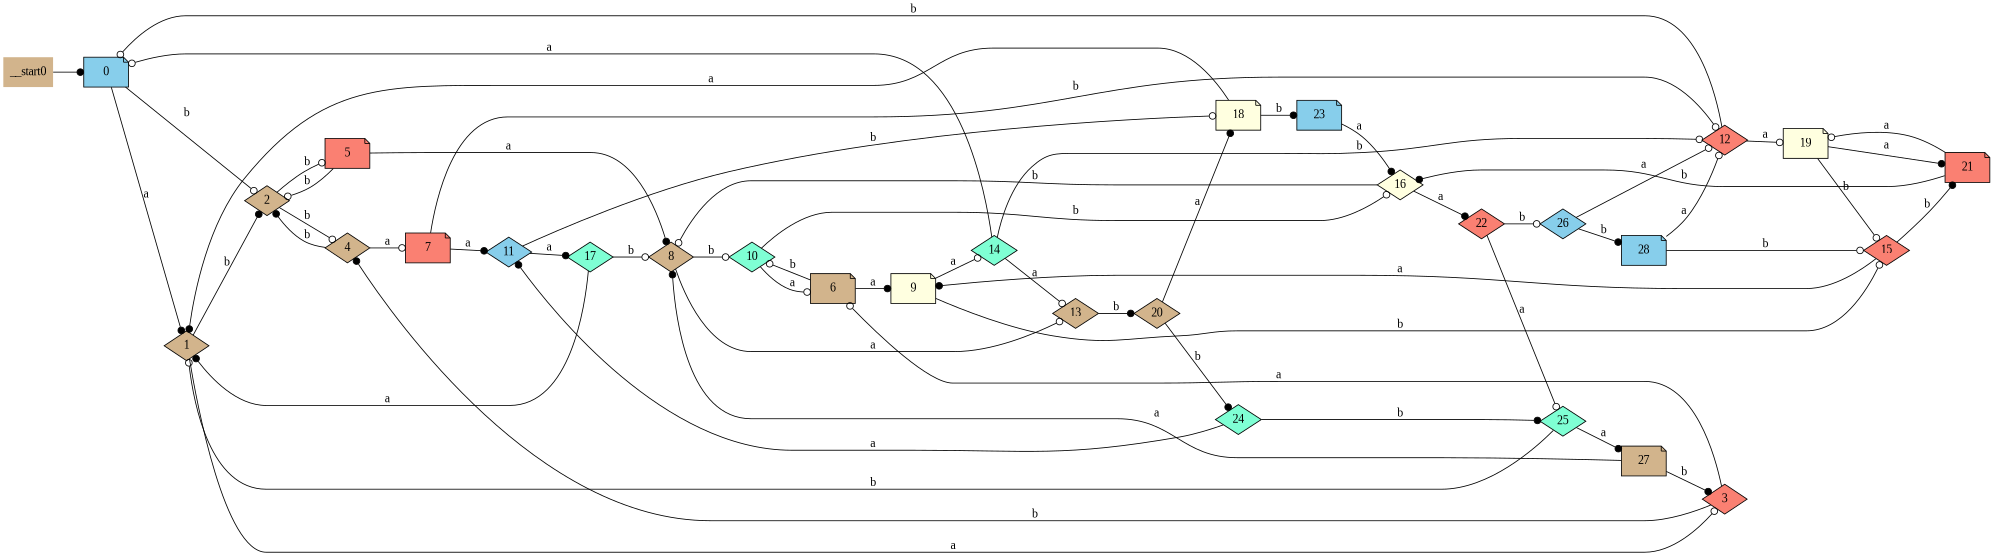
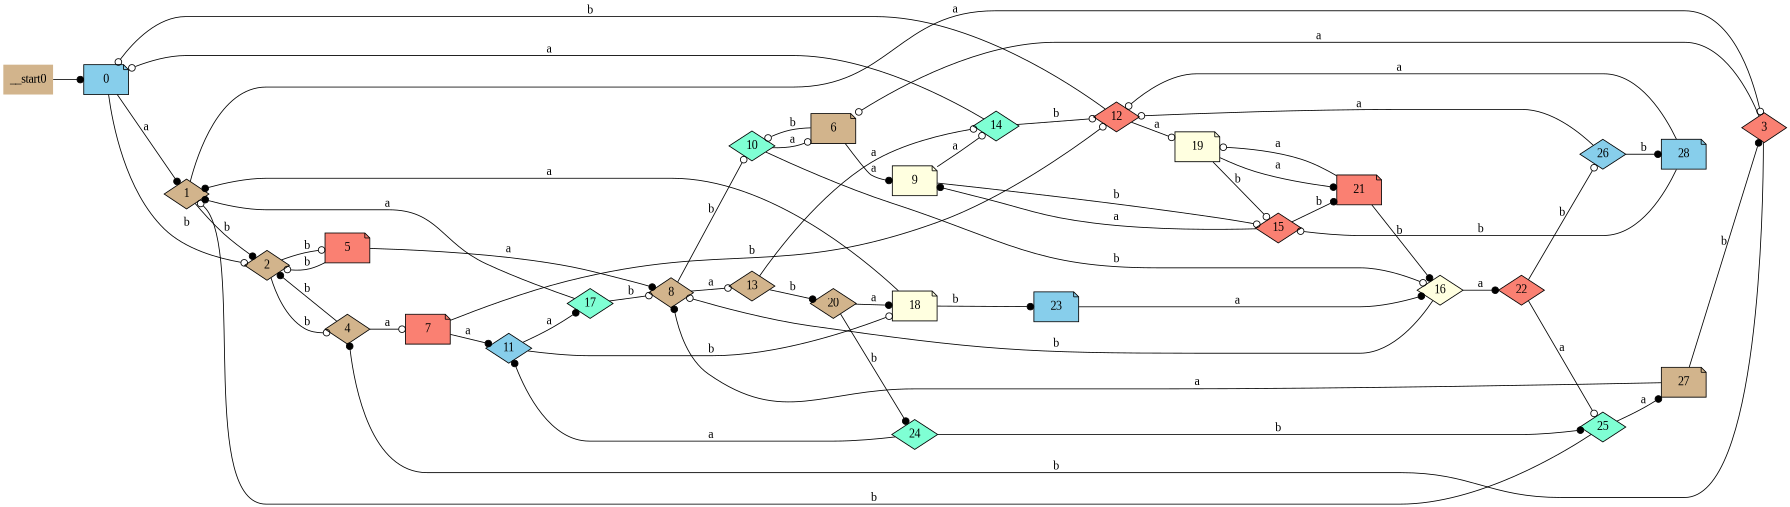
(1036, 283) -> (849, 178)
